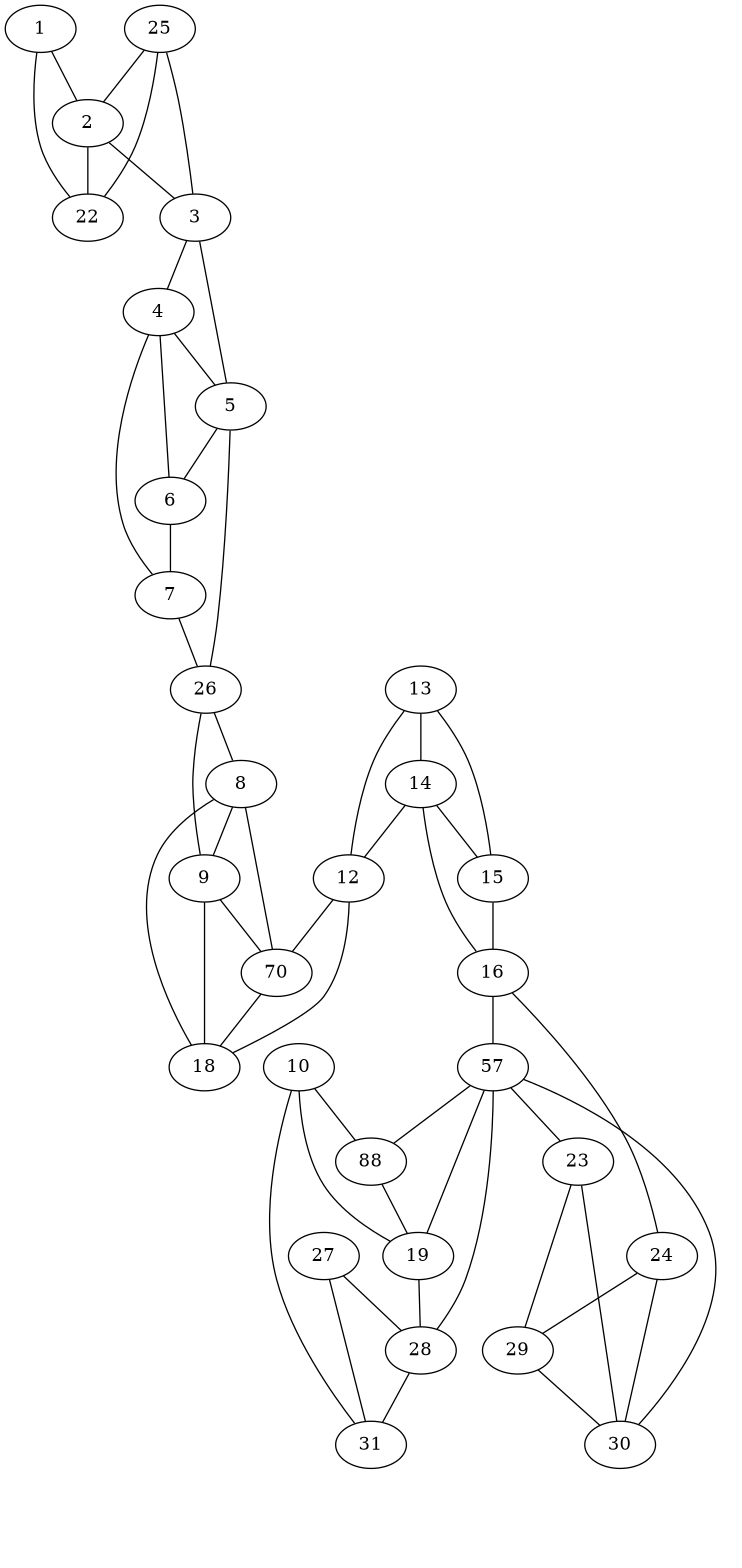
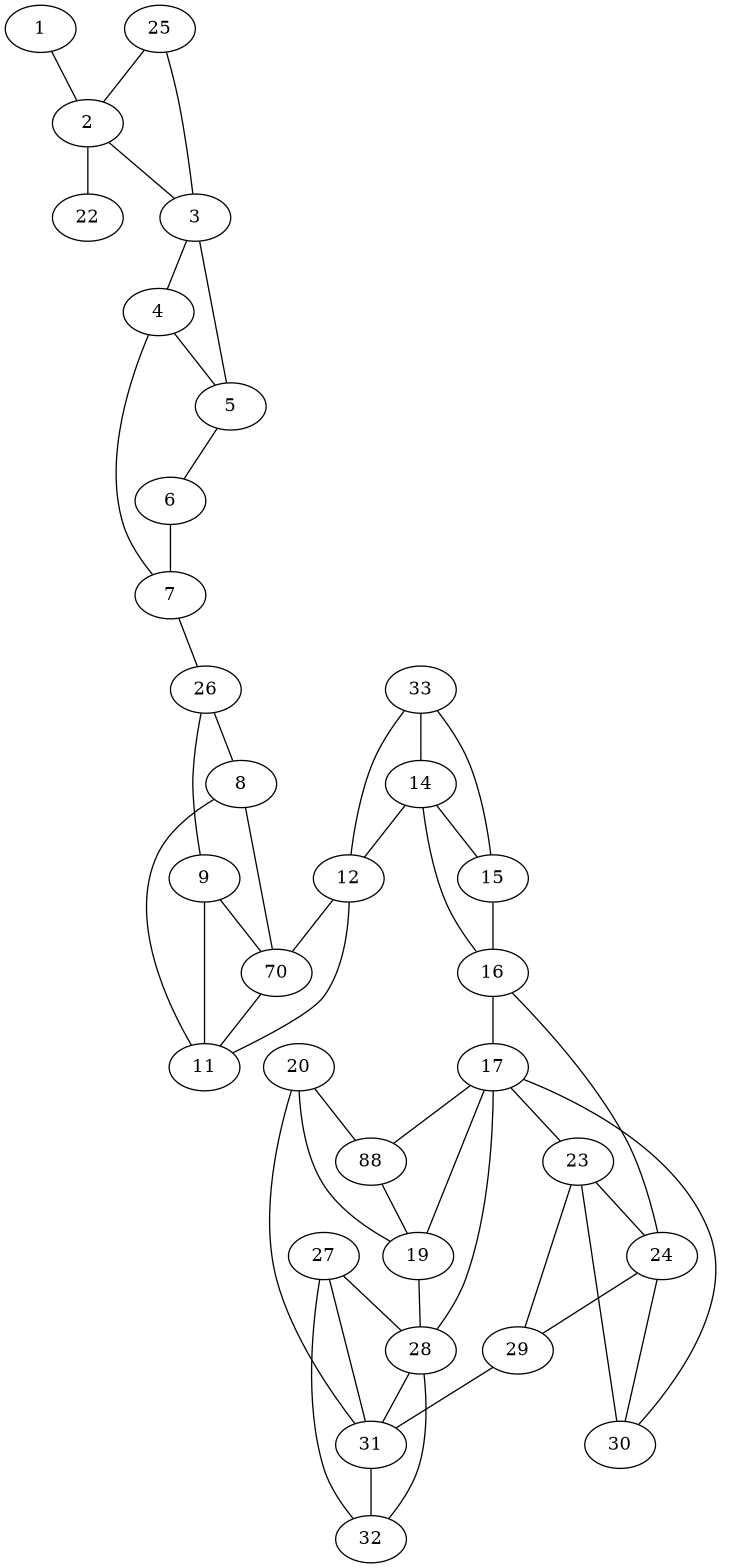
(142, 128) -> none
(37, 129) -> none
(165, 406) -> none
(224, 549) -> none
(421, 690) -> (421, 690)
(223, 831) -> none
(205, 1067) -> (205, 1067)
(299, 1067) -> (299, 1067)
(493, 1067) -> (493, 1067)
none -> (620, 1209)
(569, 1398) -> (445, 1398)
none -> (371, 1539)
